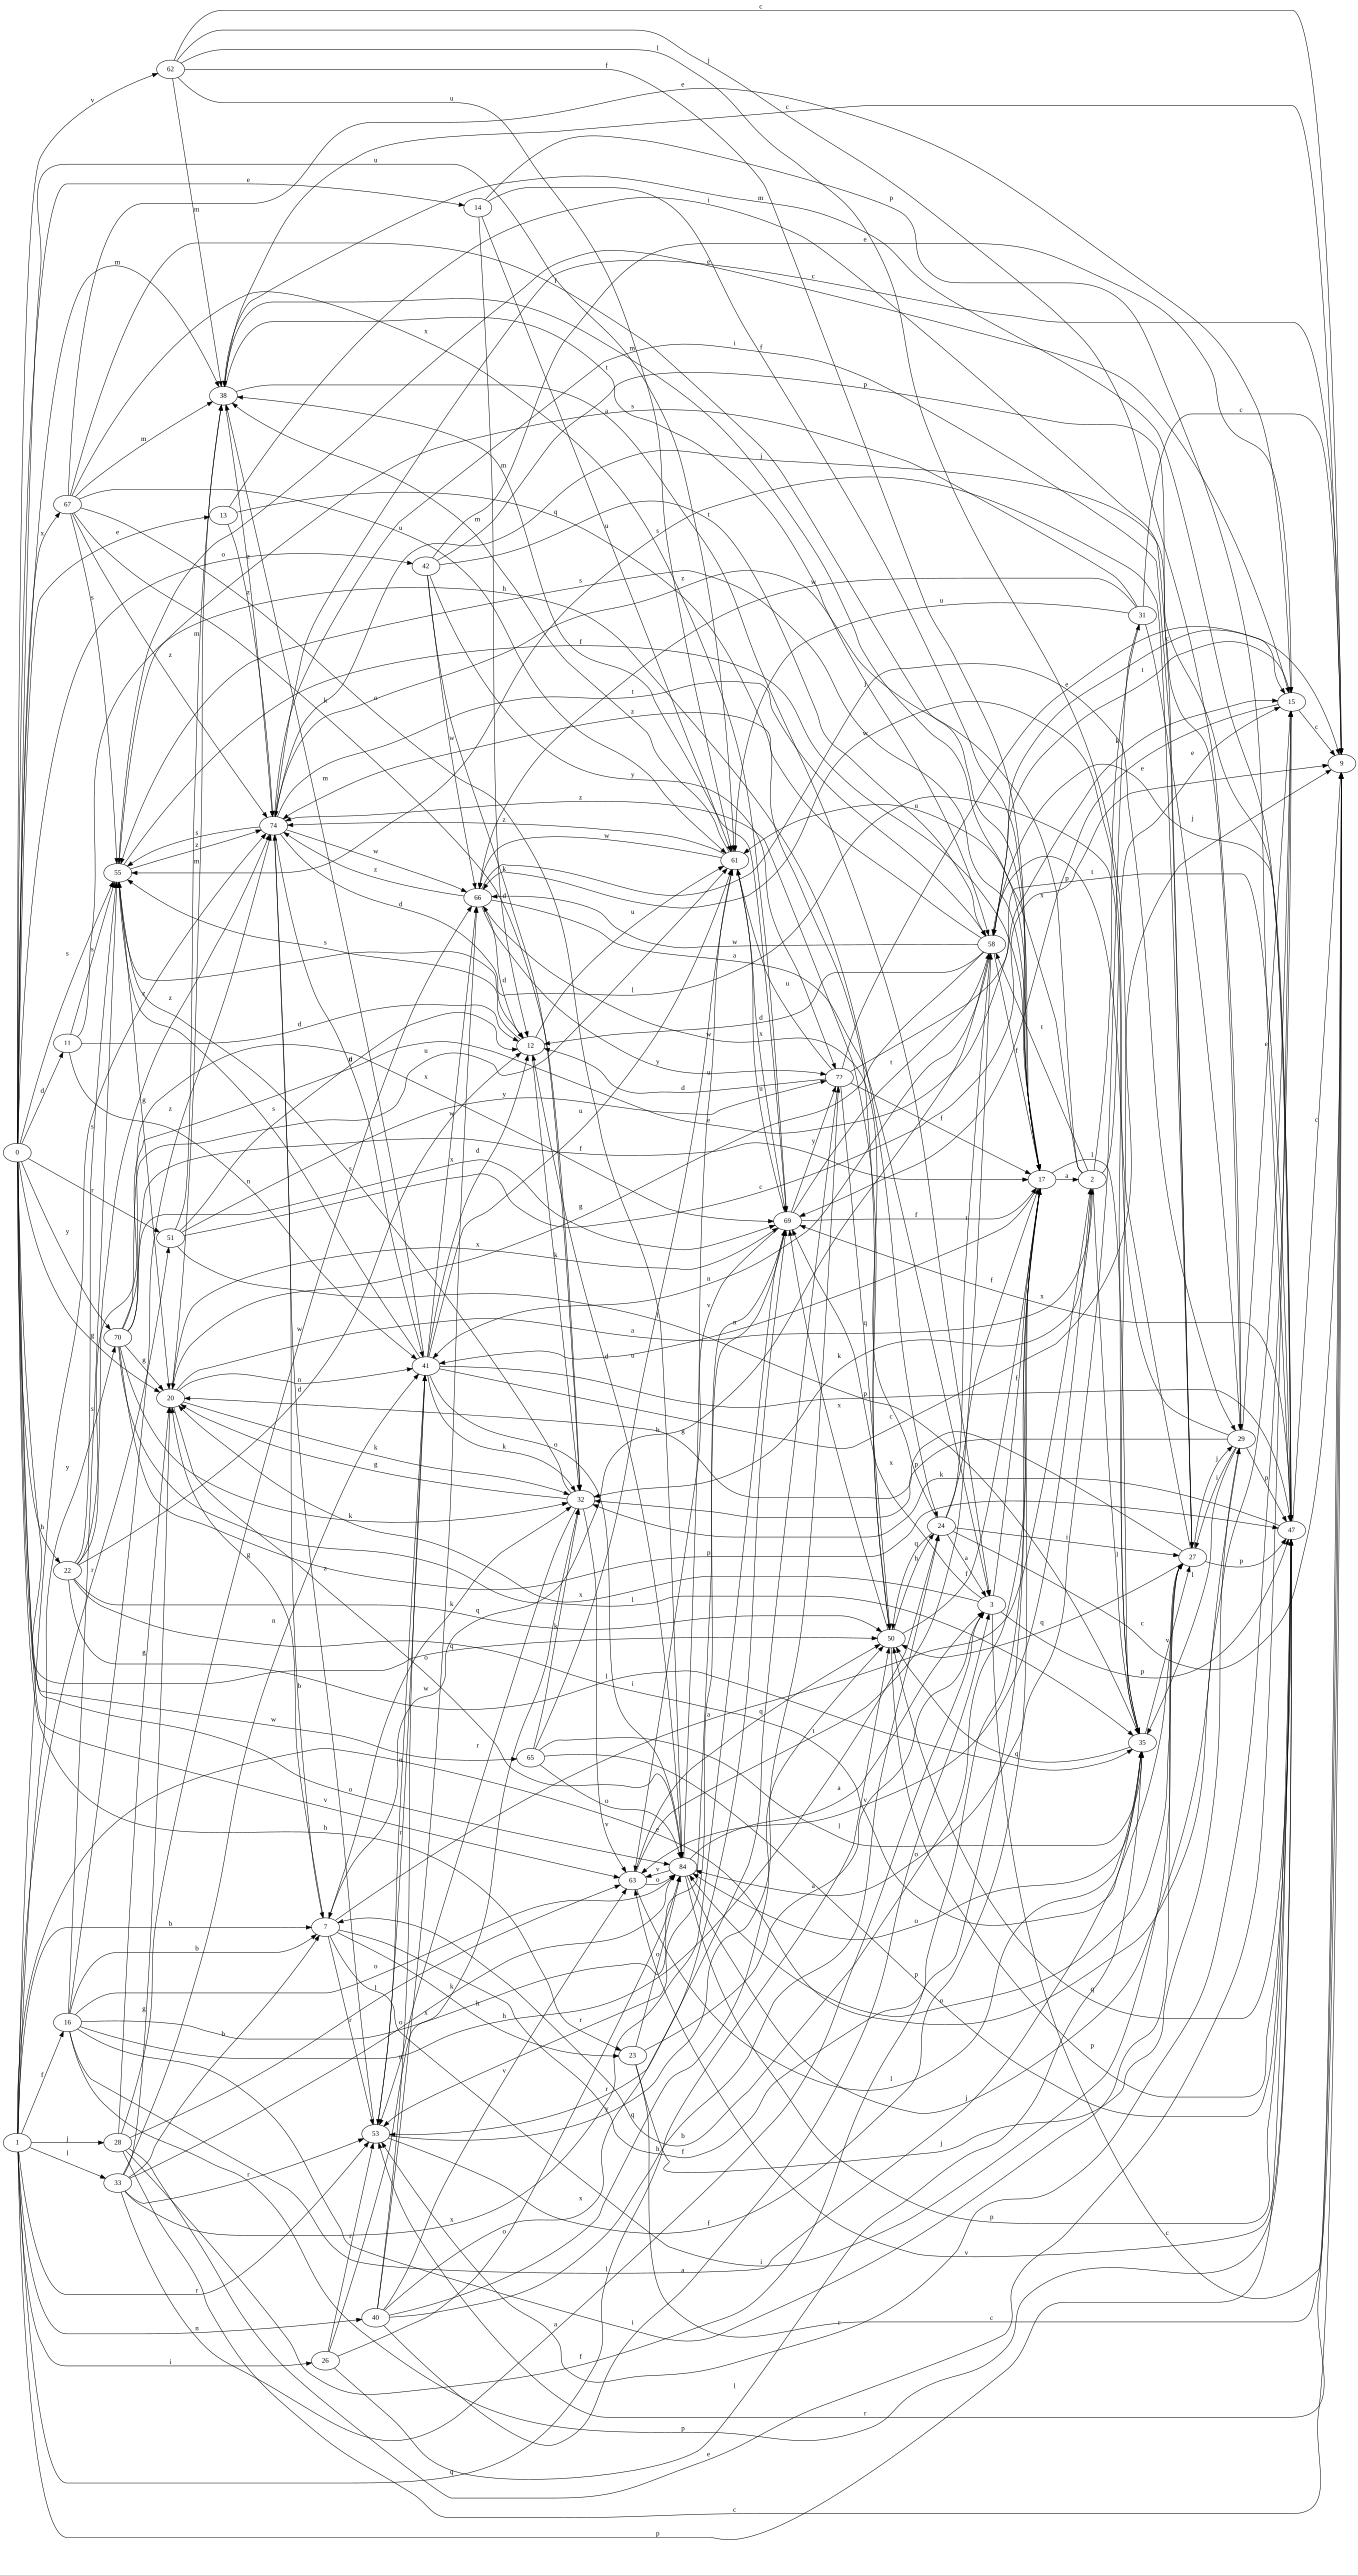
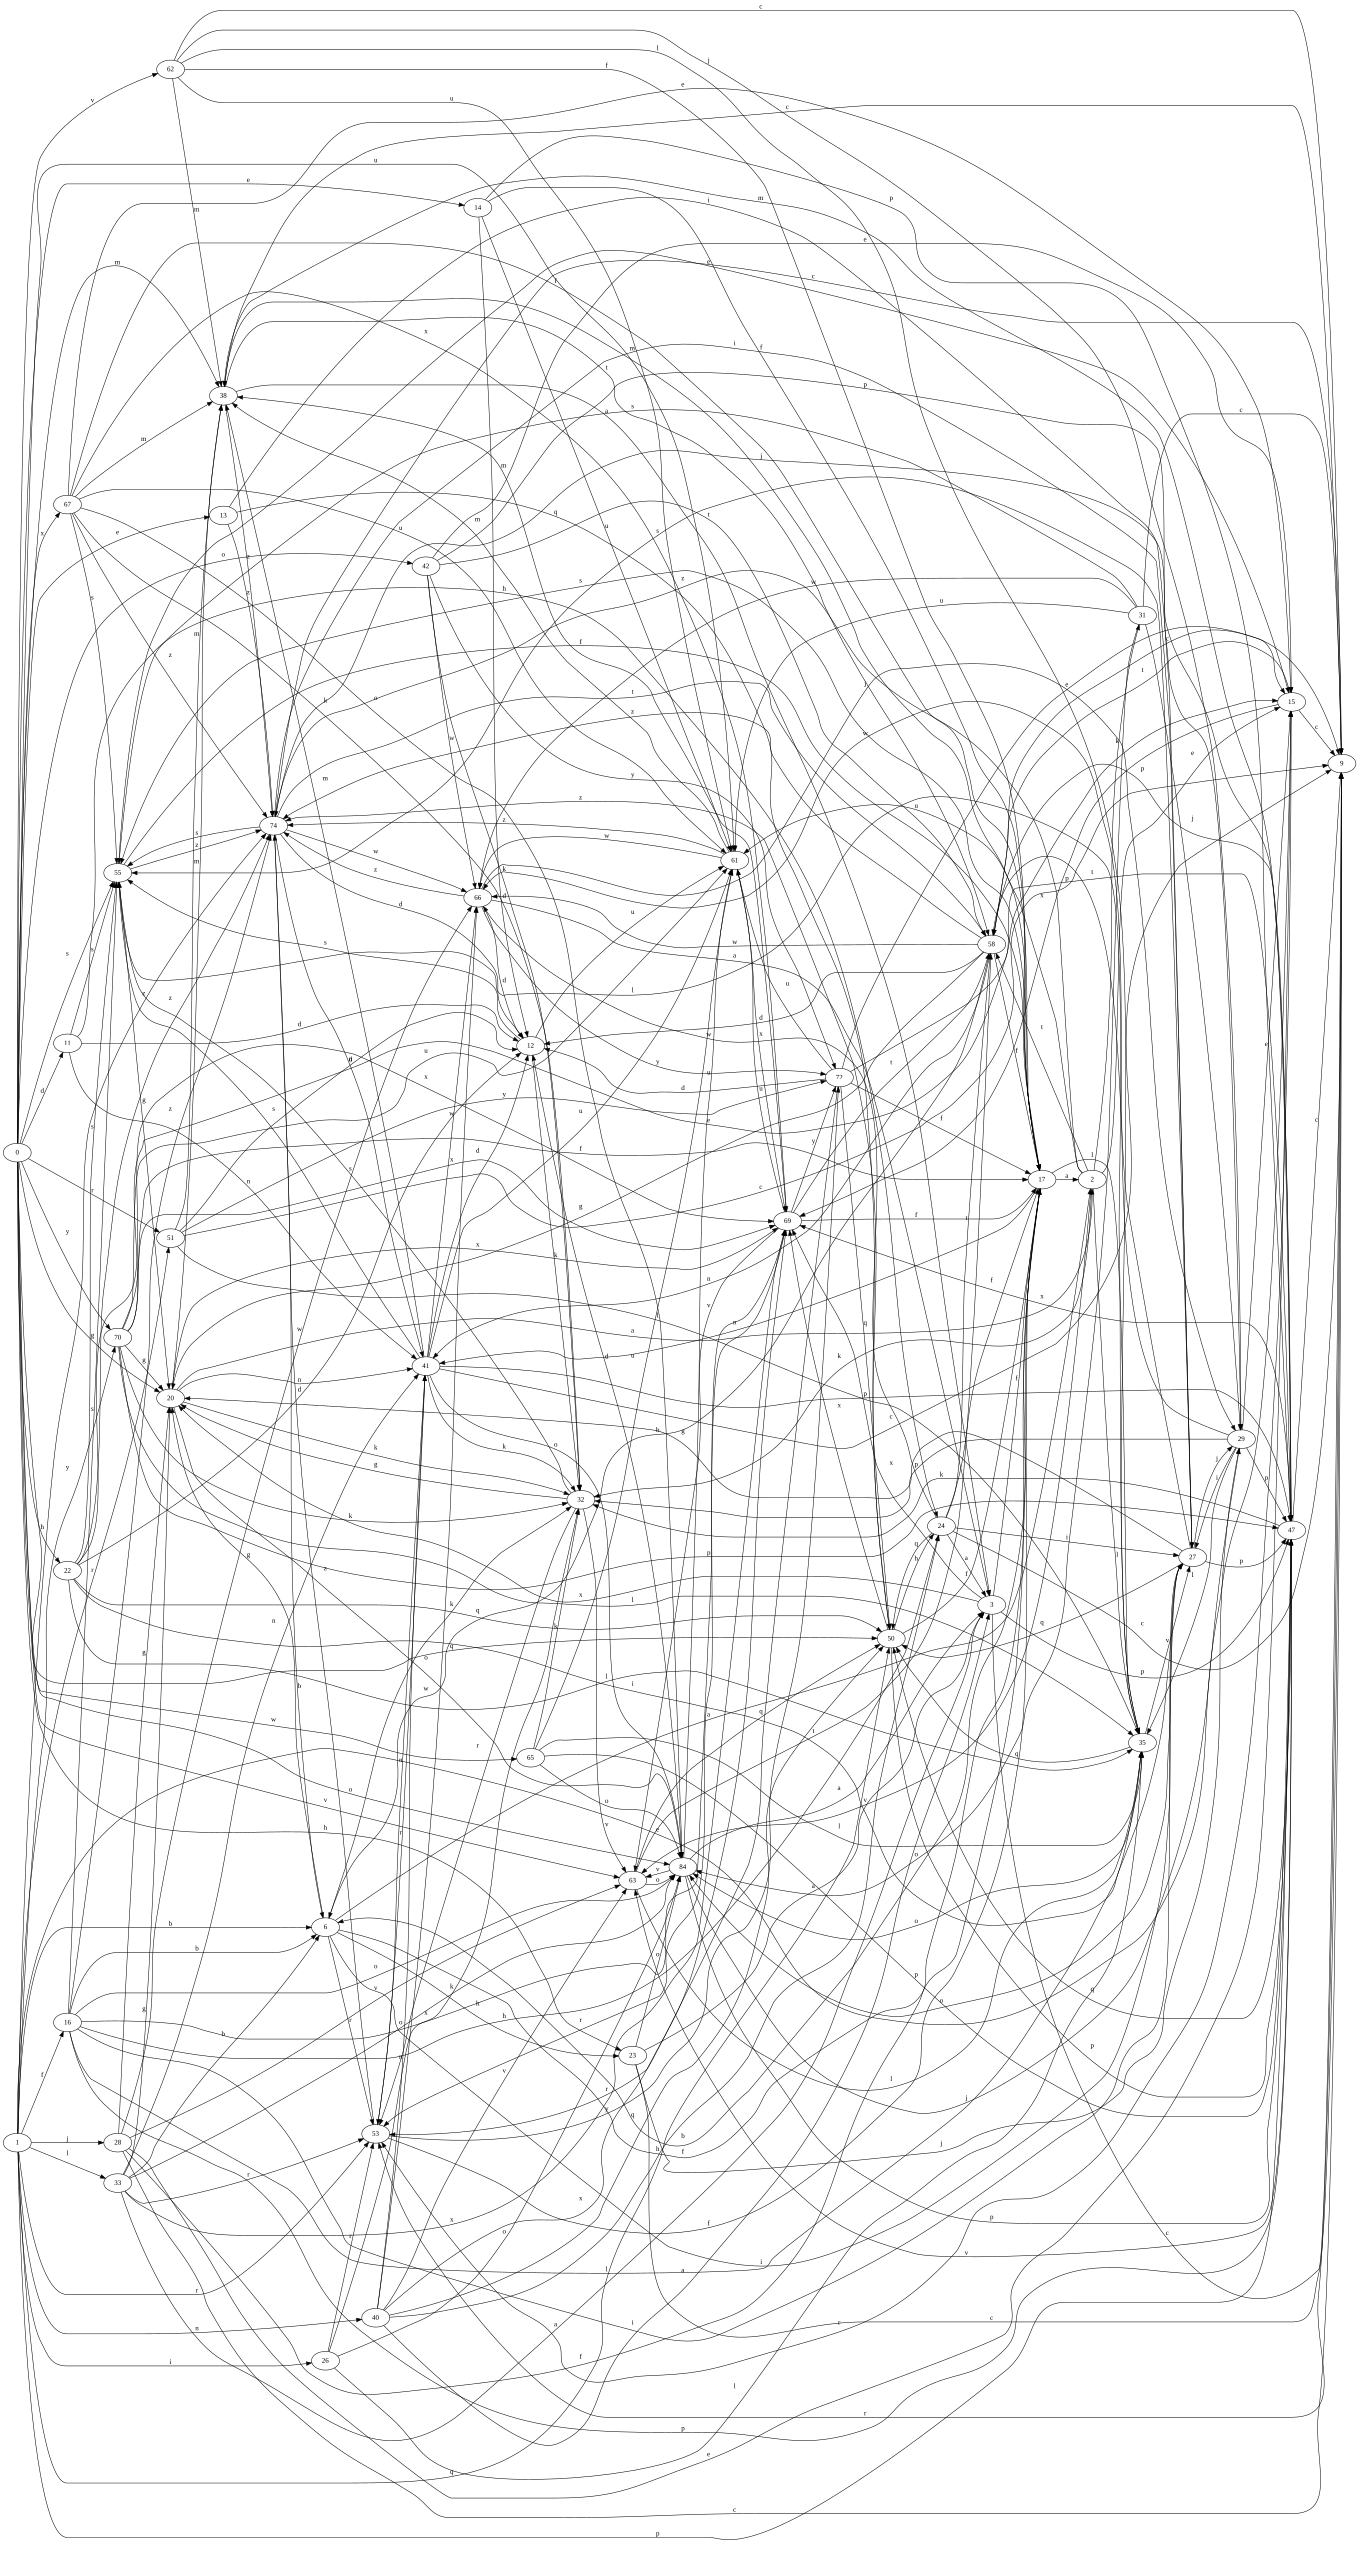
(1142, 769) -> (1142, 769)
(325, 1927) -> (325, 1927)
(376, 1988) -> (376, 1988)
